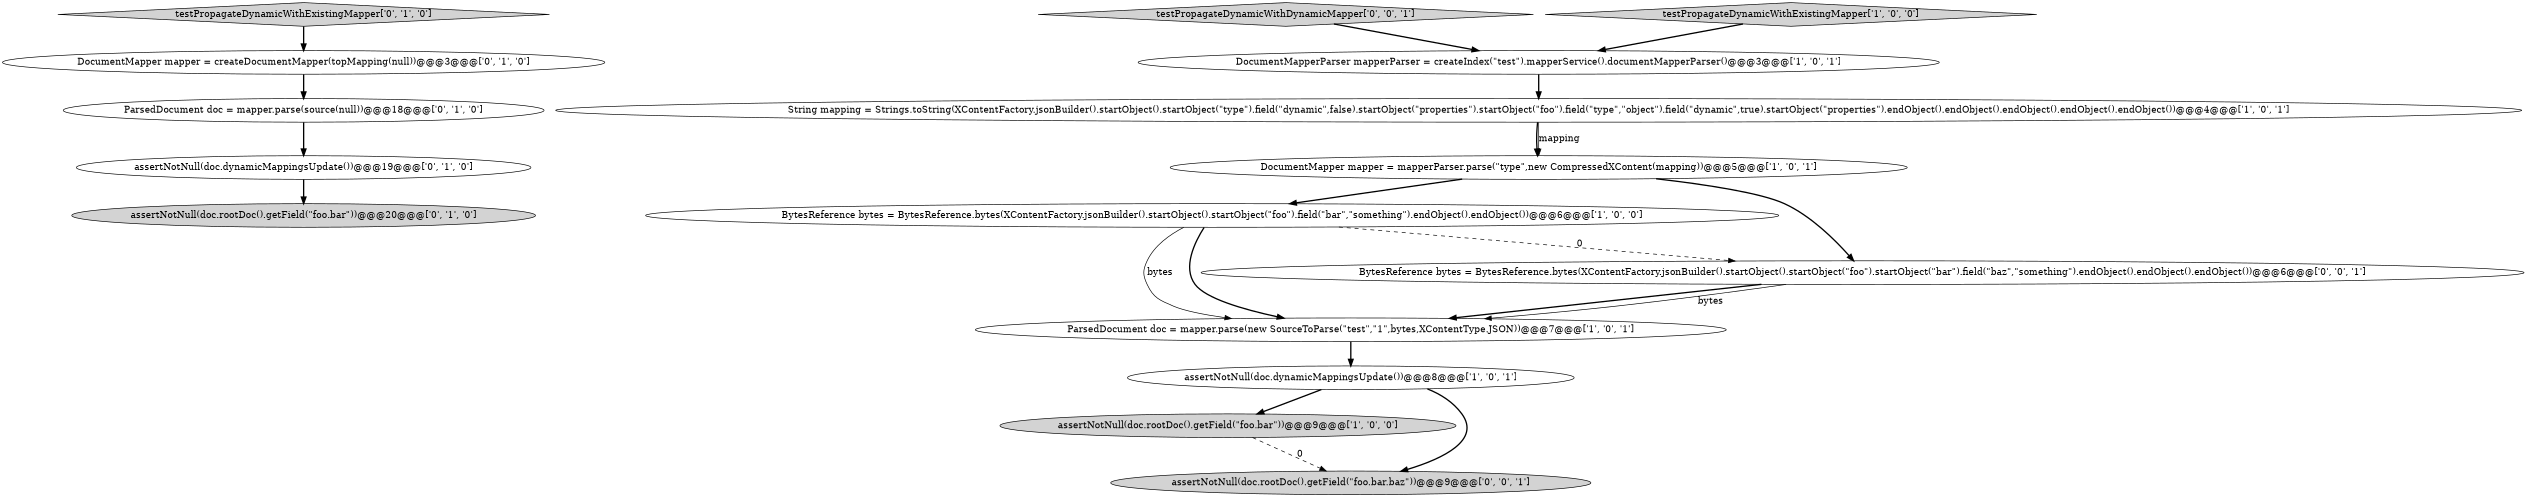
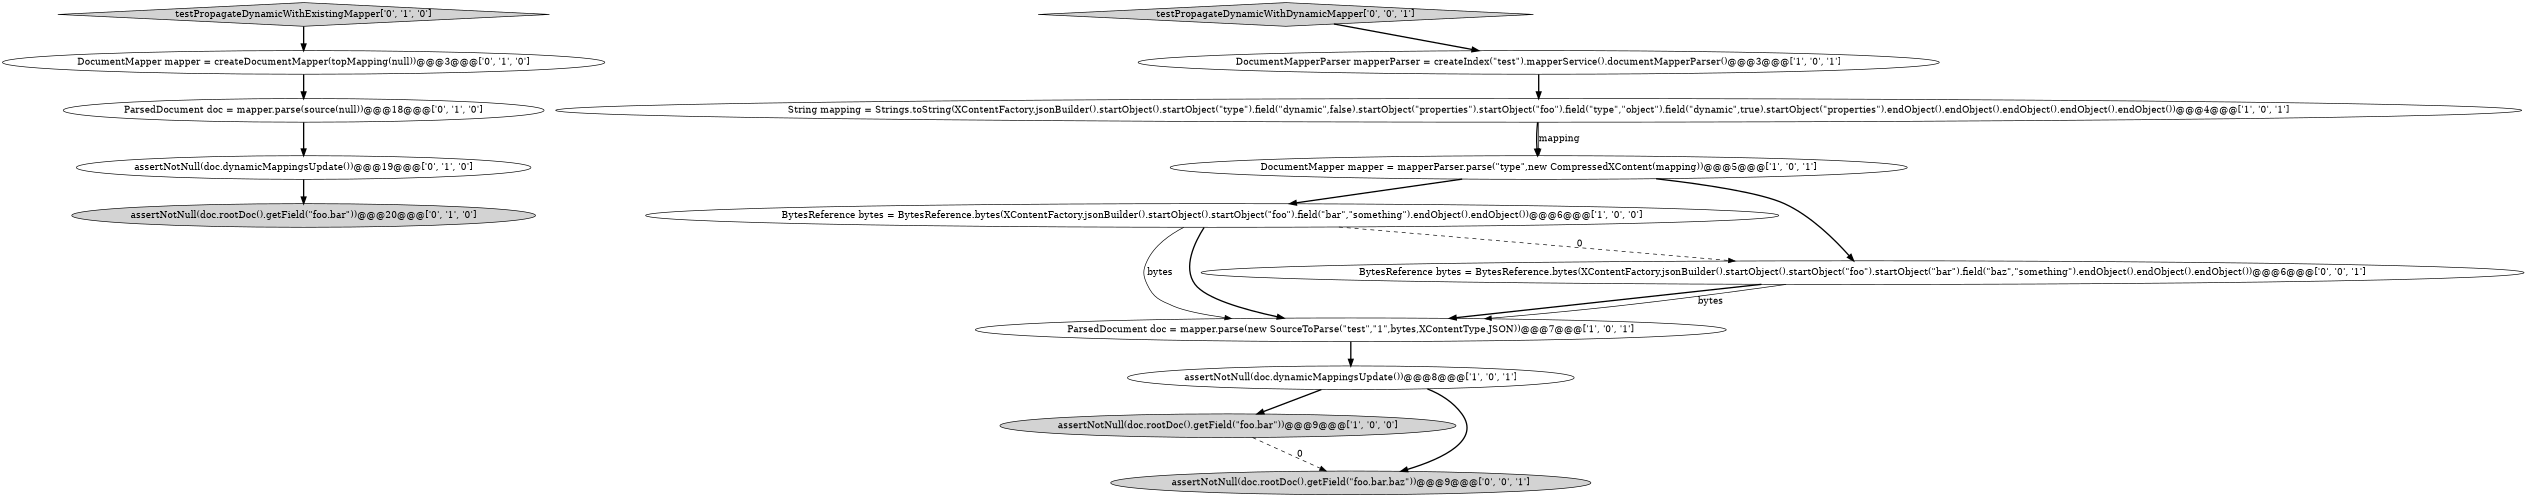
(1791, 14) -> none
